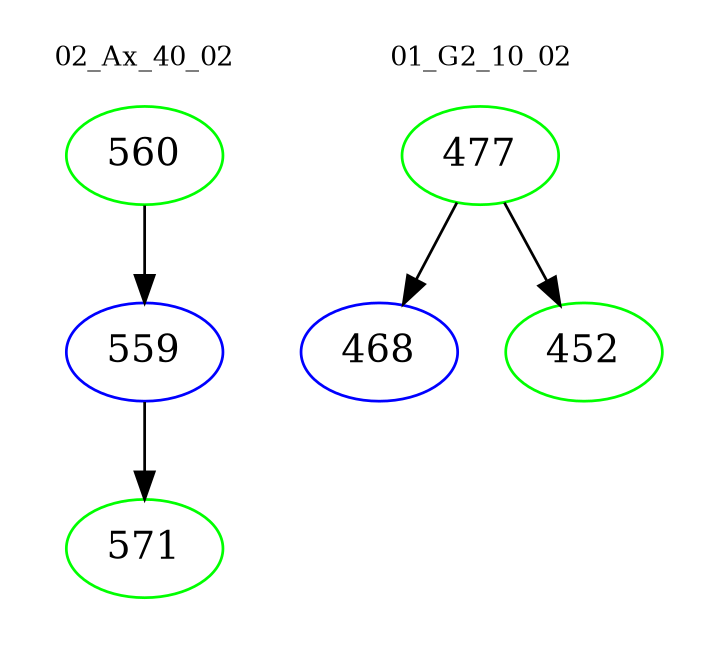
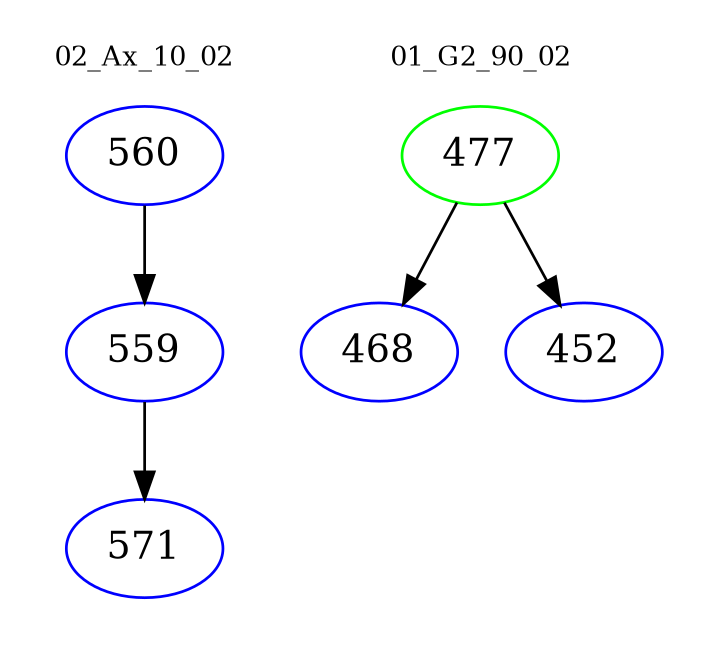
(145, 59) -> (145, 59)
(482, 59) -> (482, 59)
(145, 156) -> (145, 156)
(584, 352) -> (584, 352)
(145, 549) -> (145, 549)
